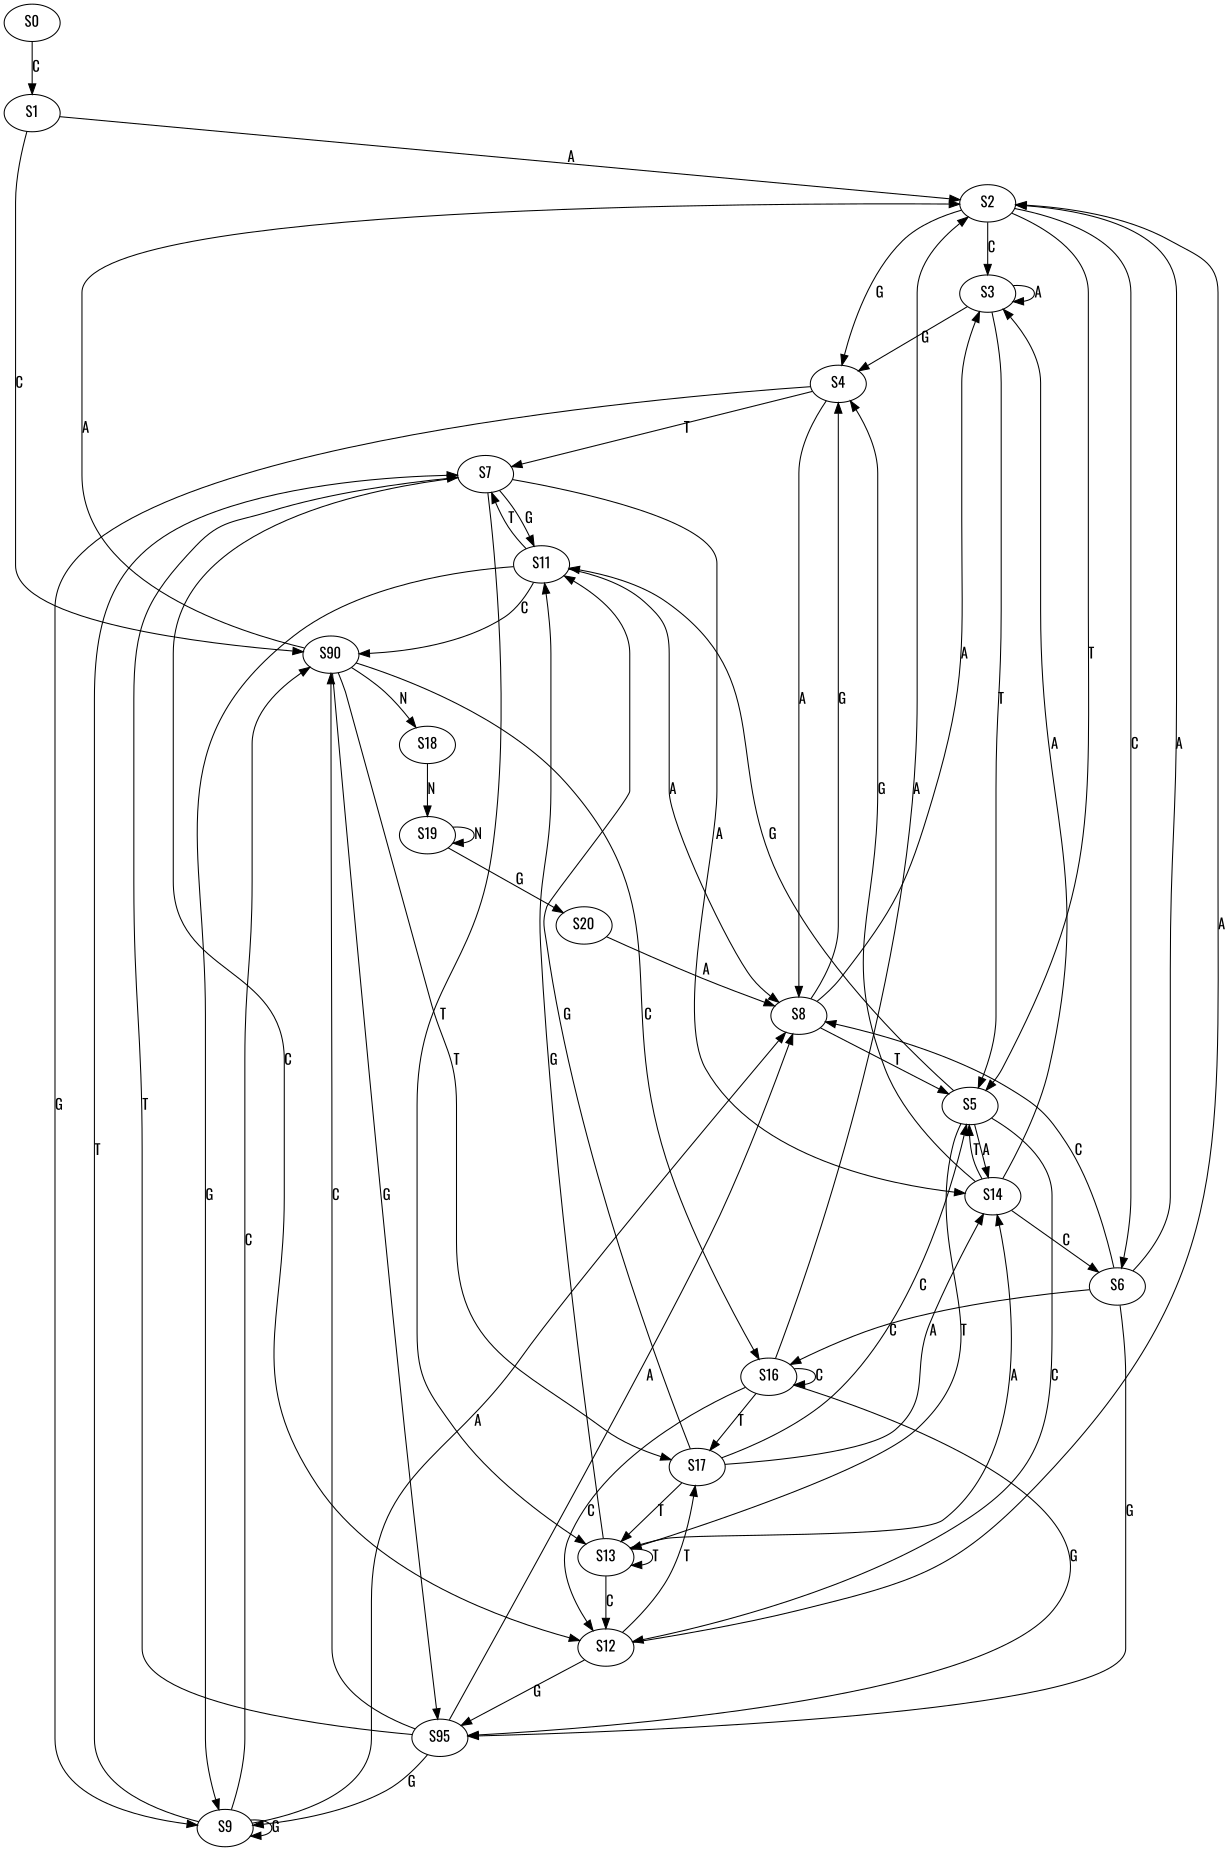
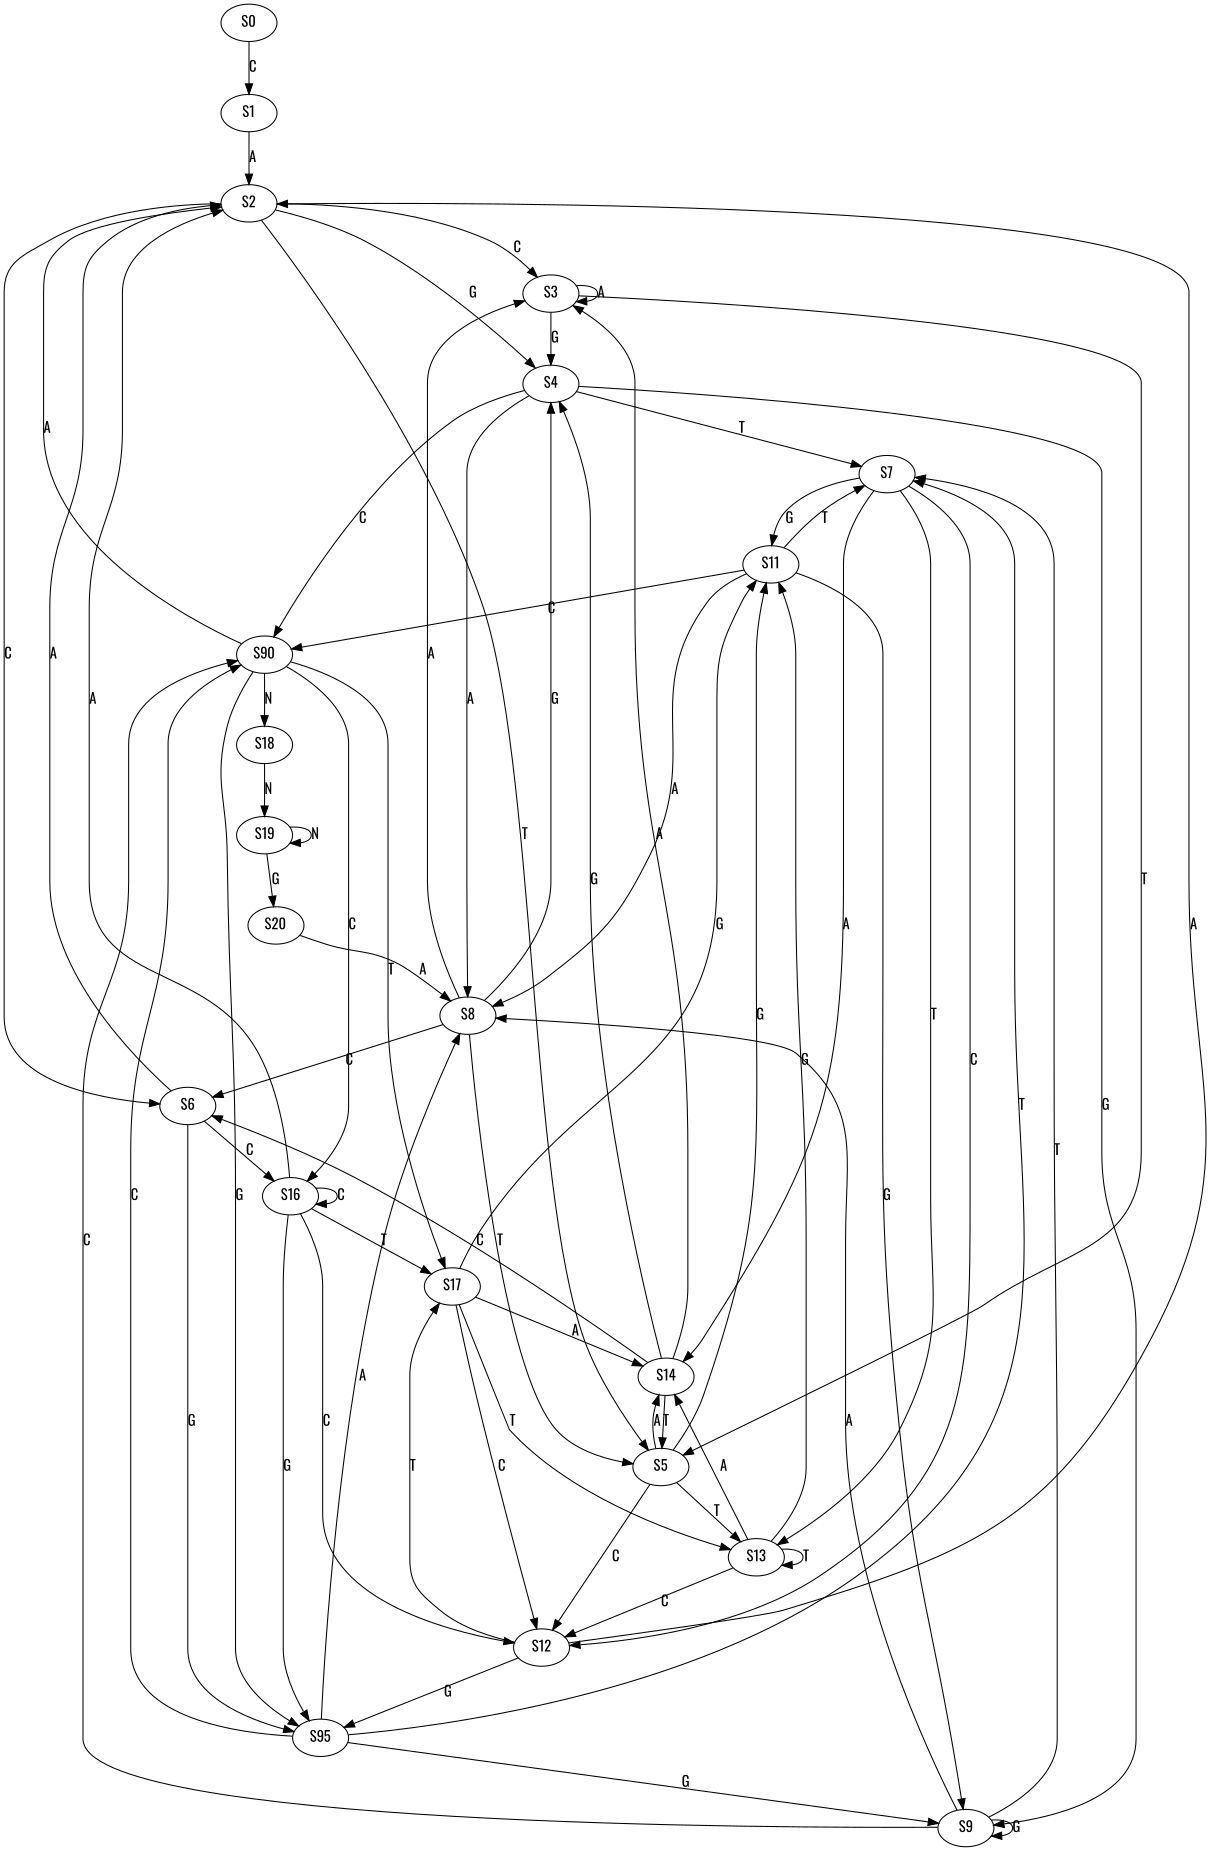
(16, 499) -> (381, 486)
(1021, 1096) -> (333, 1059)
(880, 1340) -> (493, 1463)
